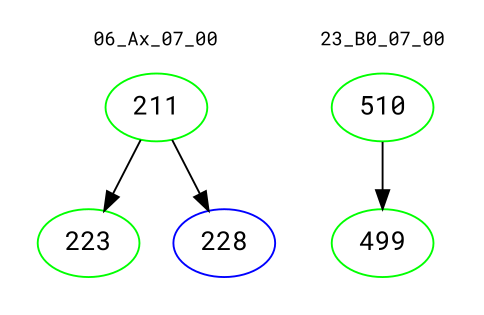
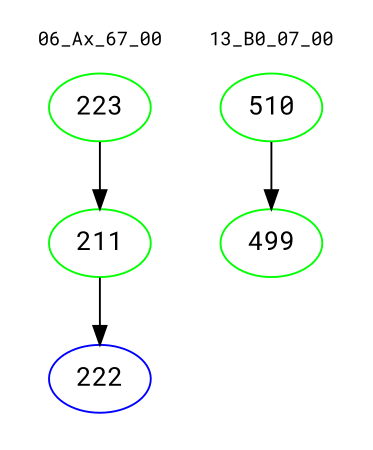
(156, 41) -> (101, 41)
(384, 41) -> (272, 41)
(127, 167) -> (100, 166)
(224, 243) -> (100, 379)
